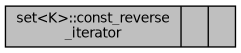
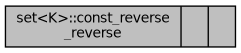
(93, 33) -> (93, 33)
